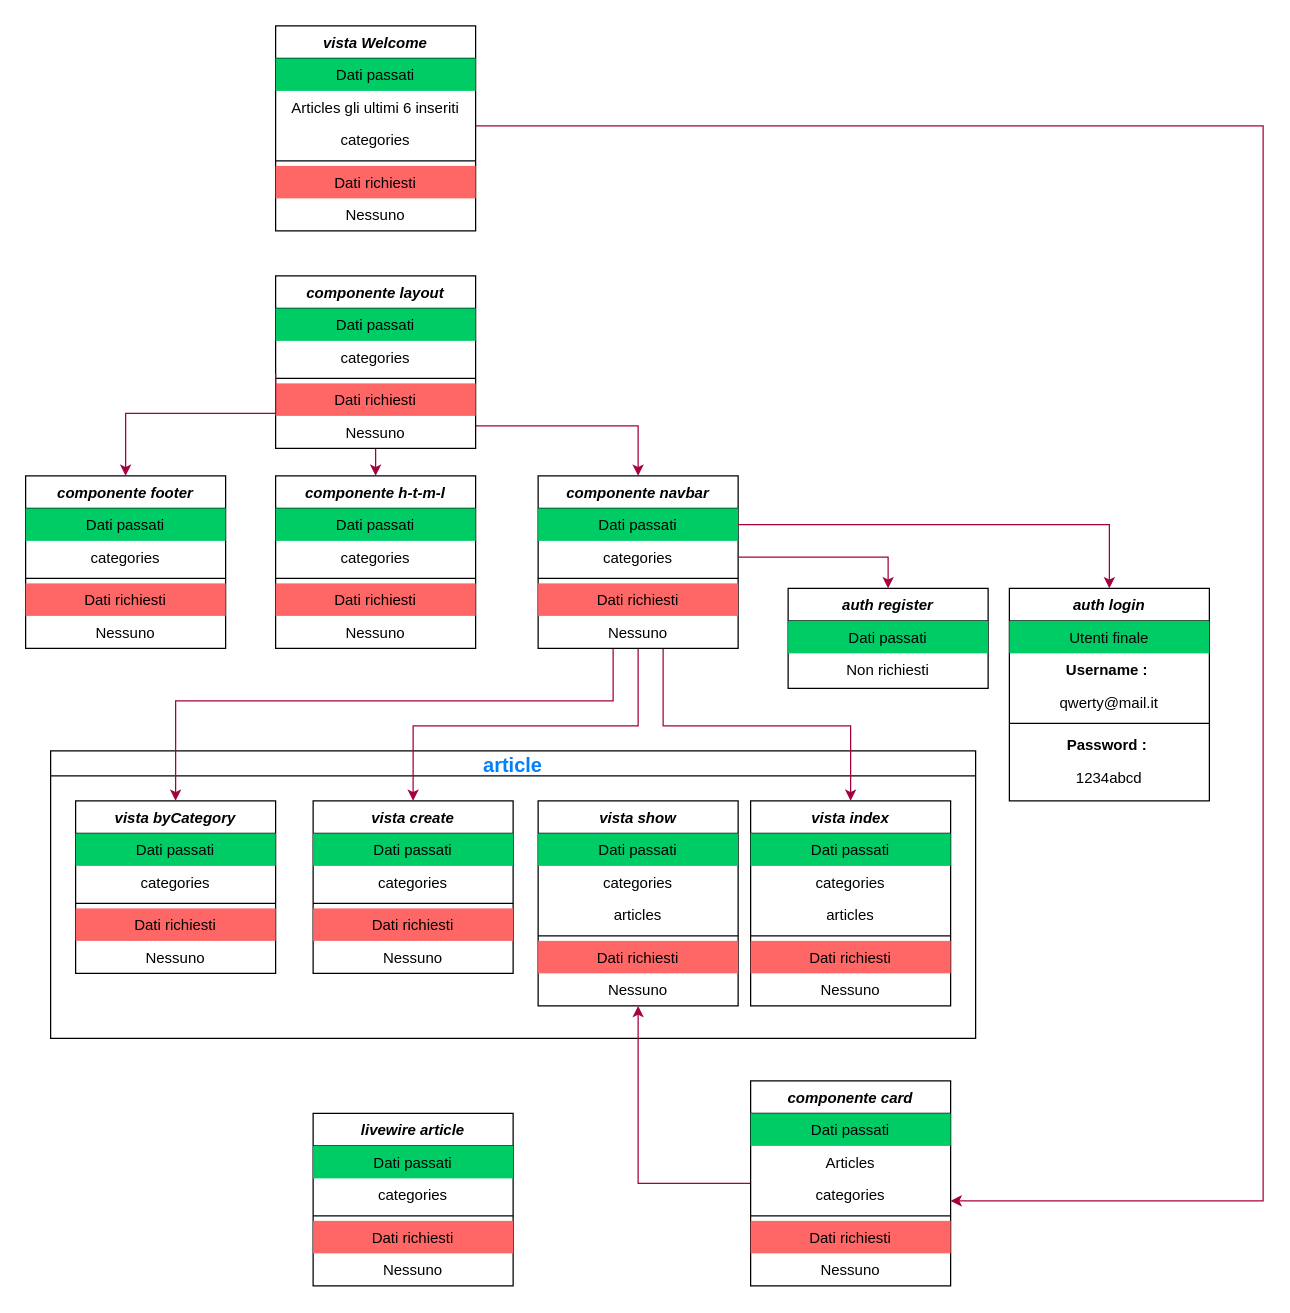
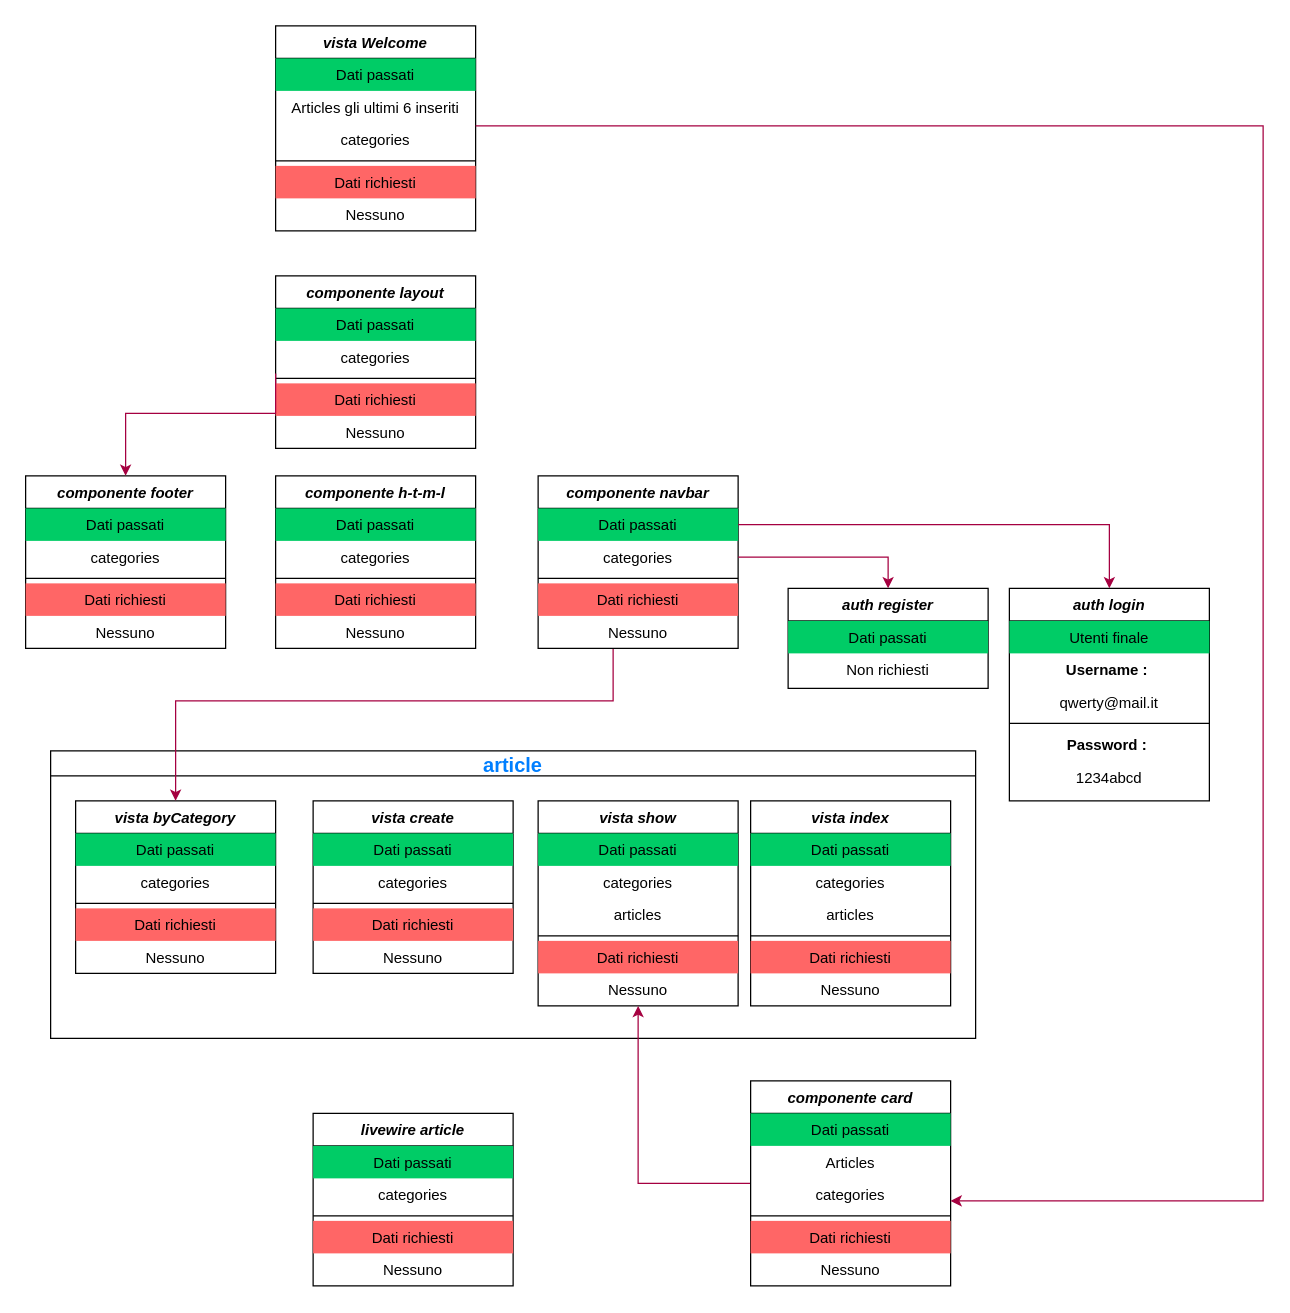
(578, 426) -> none
(376, 465) -> none
(529, 726) -> none
(753, 726) -> none
